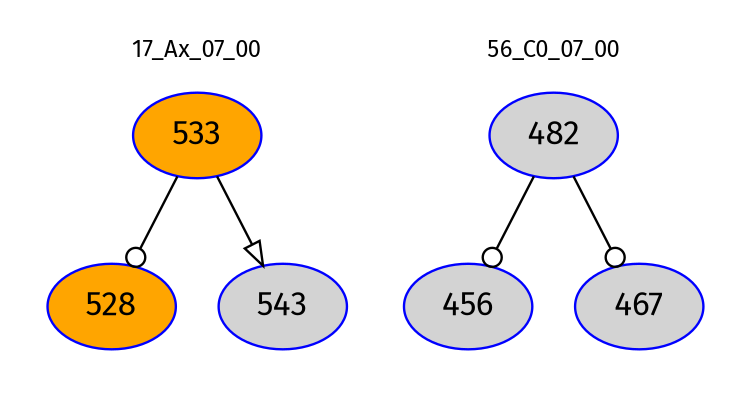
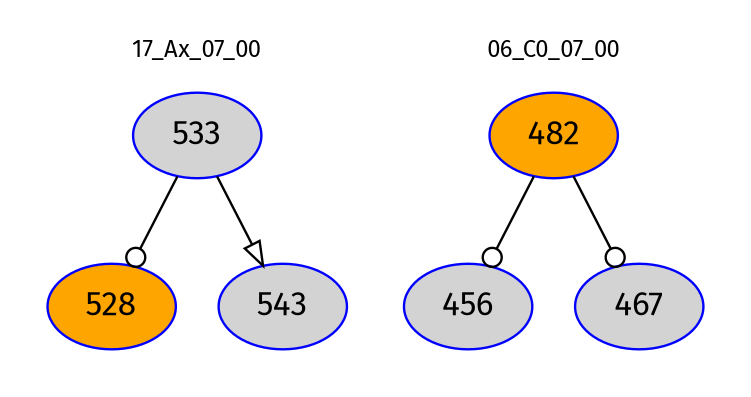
(554, 51) -> (554, 51)
(197, 135) -> (197, 135)
(554, 135) -> (554, 135)
